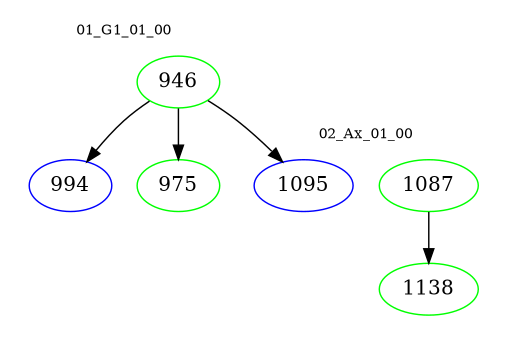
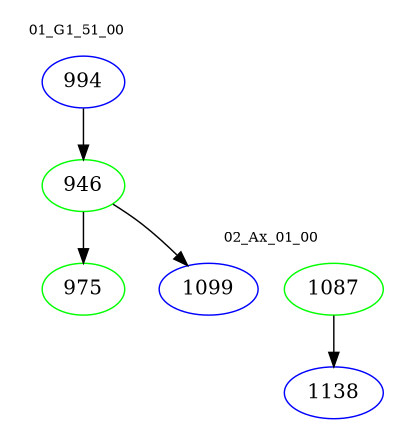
(124, 31) -> (77, 31)
(121, 124) -> (83, 127)
(304, 186) -> (209, 289)
(429, 289) -> (334, 393)
